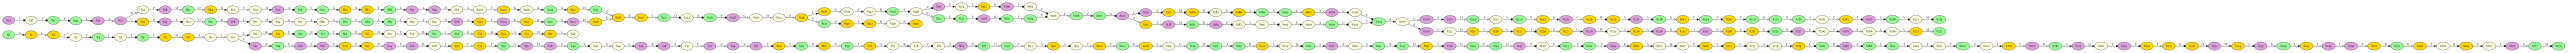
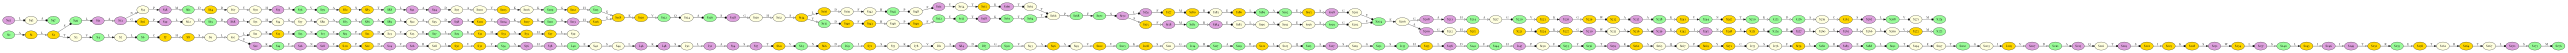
(926, 15) -> (927, 24)
(64, 21) -> (64, 28)
(1496, 32) -> none
